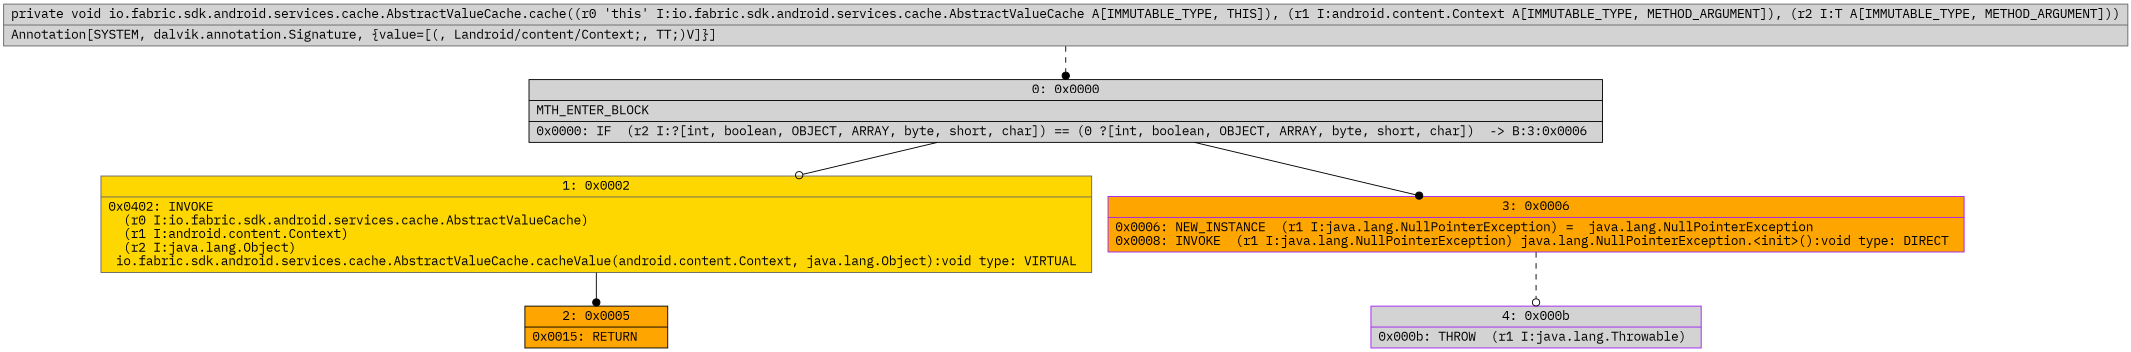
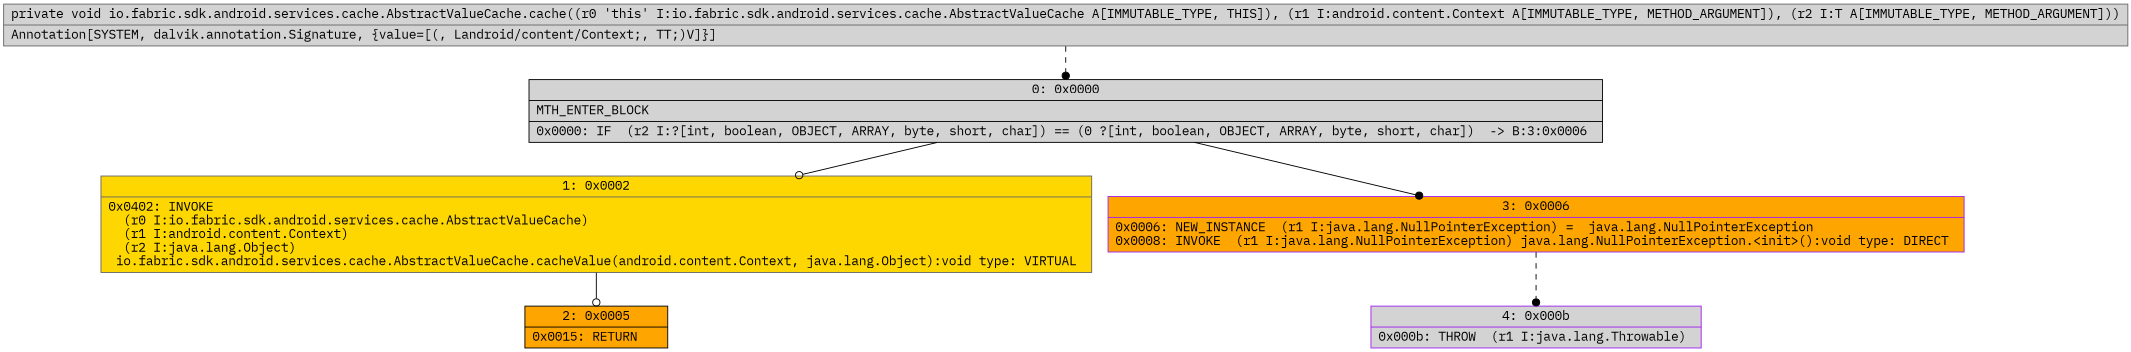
(1536, 275) -> (1536, 275)
(596, 286) -> (596, 286)
